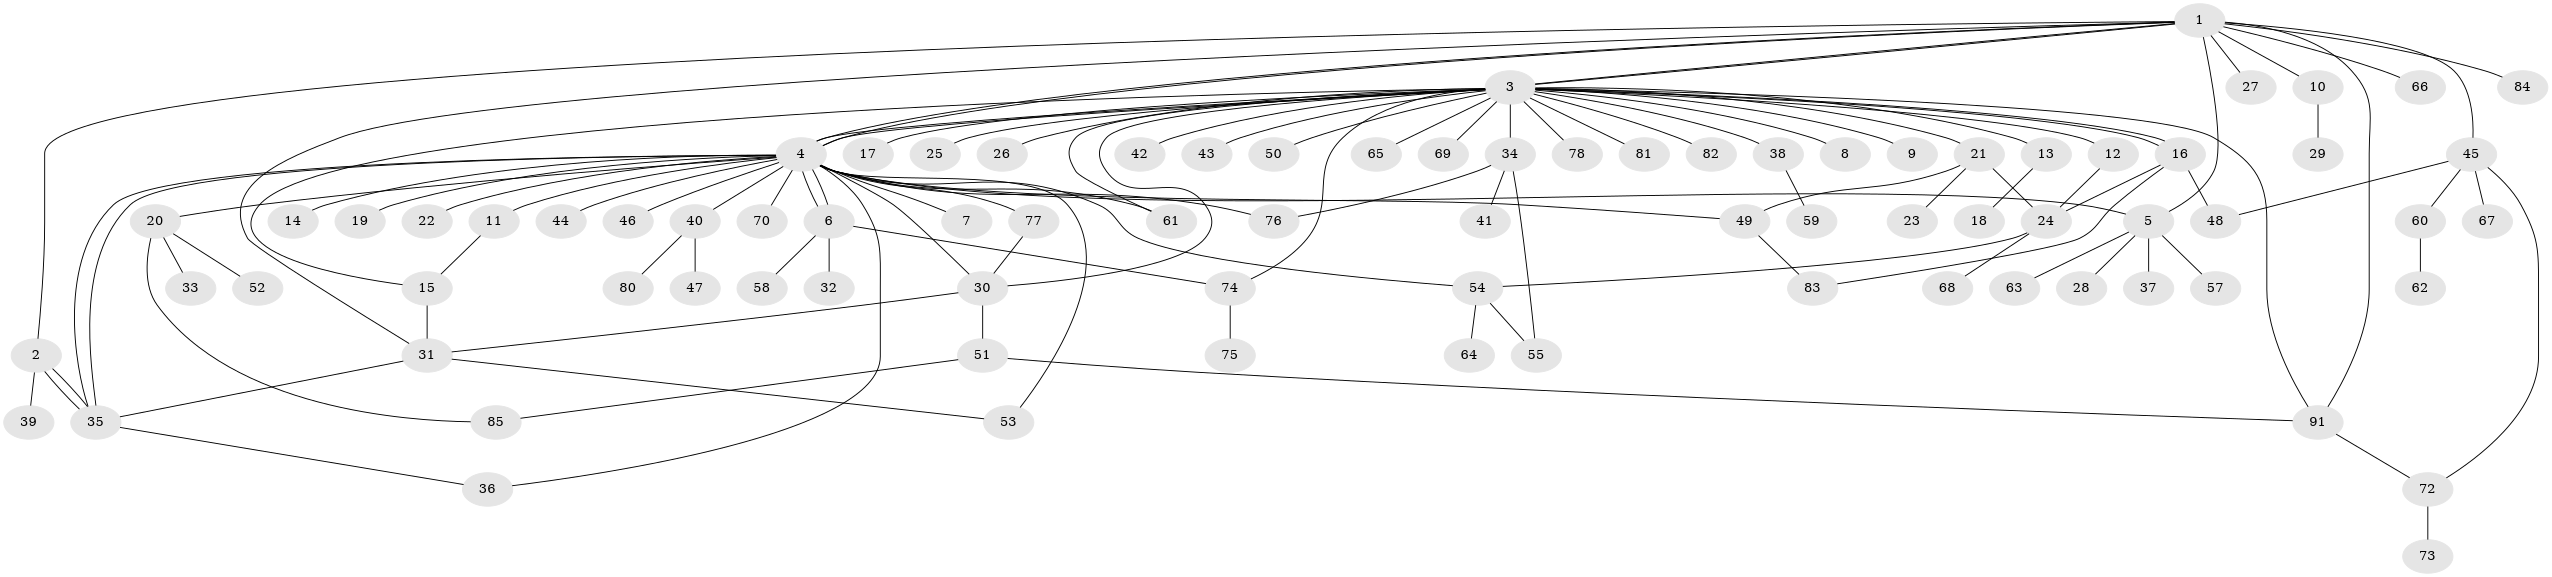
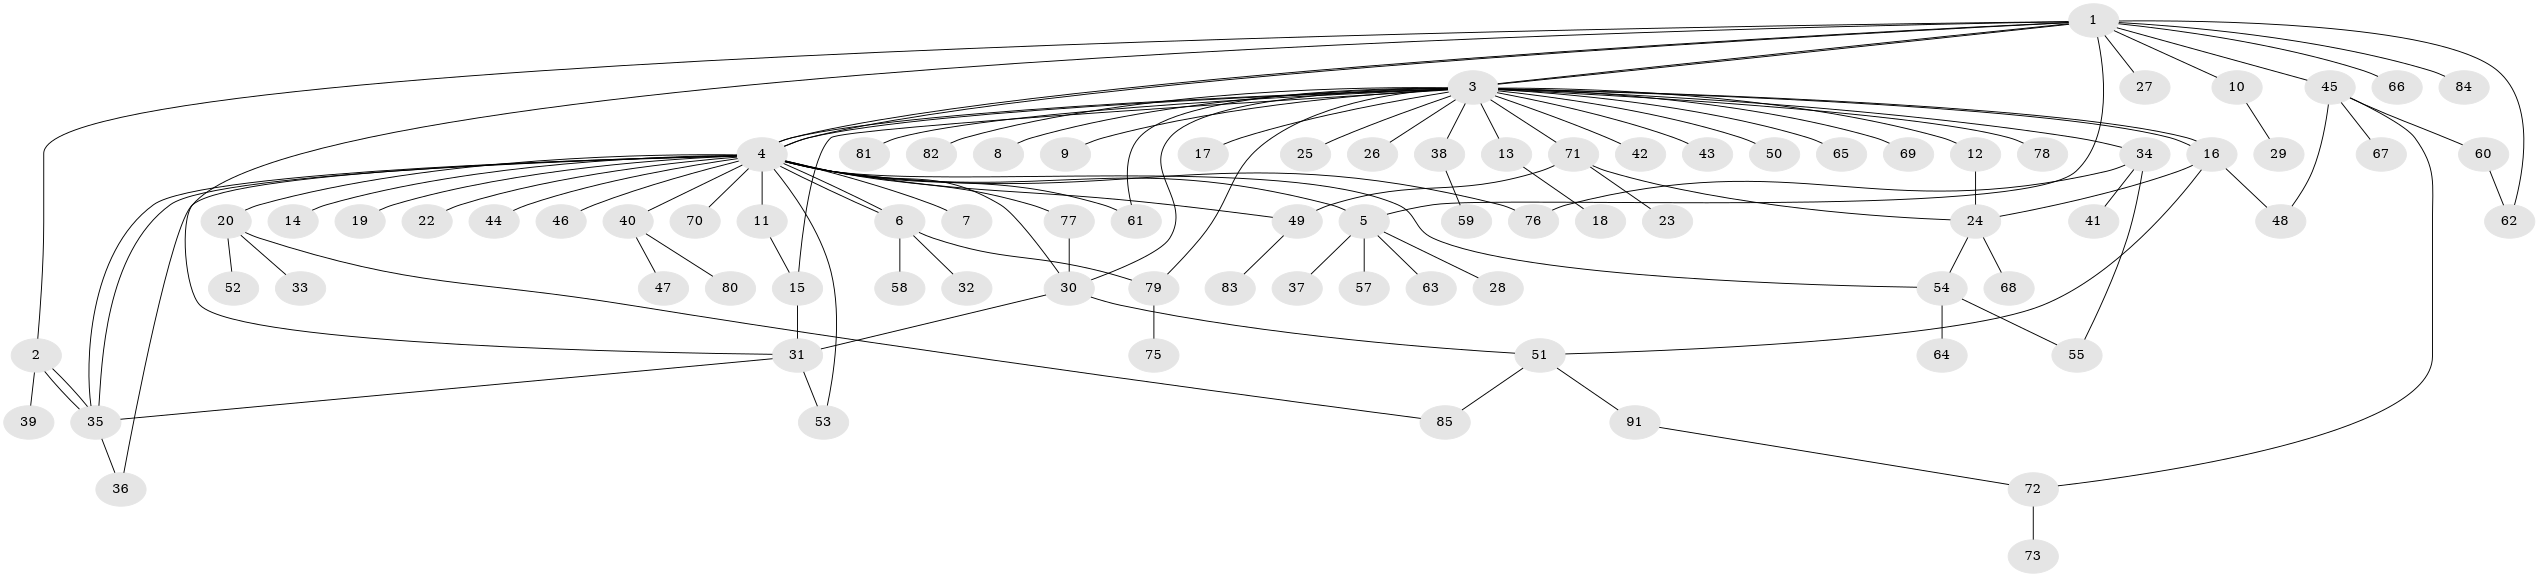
(2025, 109) -> none
(1979, 154) -> (1574, 154)
(2369, 171) -> (2382, 35)
(2013, 254) -> (1910, 331)
(1230, 288) -> (1154, 288)
